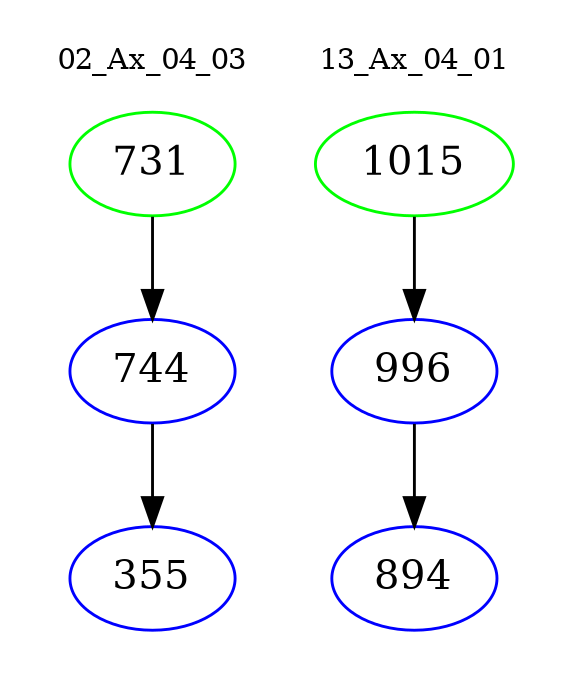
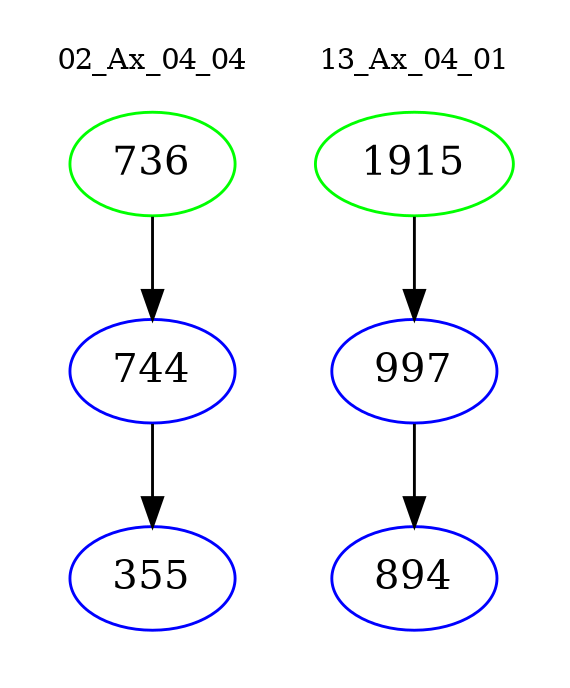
(153, 62) -> (153, 62)
(153, 164) -> (153, 164)
(414, 164) -> (414, 164)
(414, 371) -> (414, 371)
